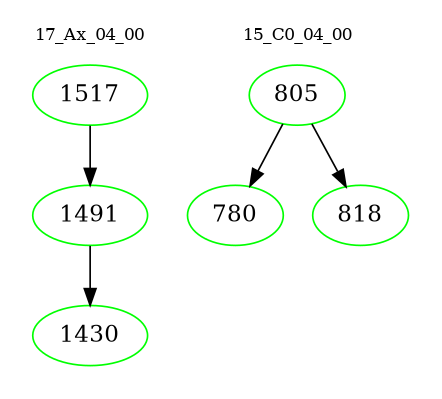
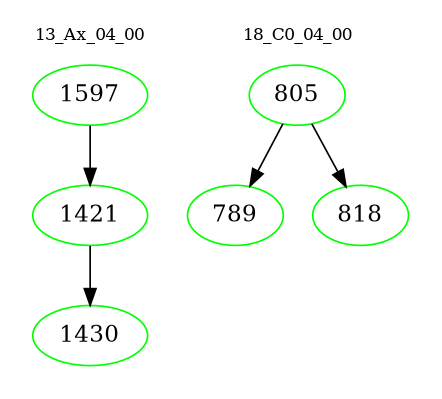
(90, 36) -> (90, 36)
(298, 36) -> (298, 36)
(90, 95) -> (90, 95)
(90, 215) -> (90, 215)
(235, 215) -> (235, 215)
